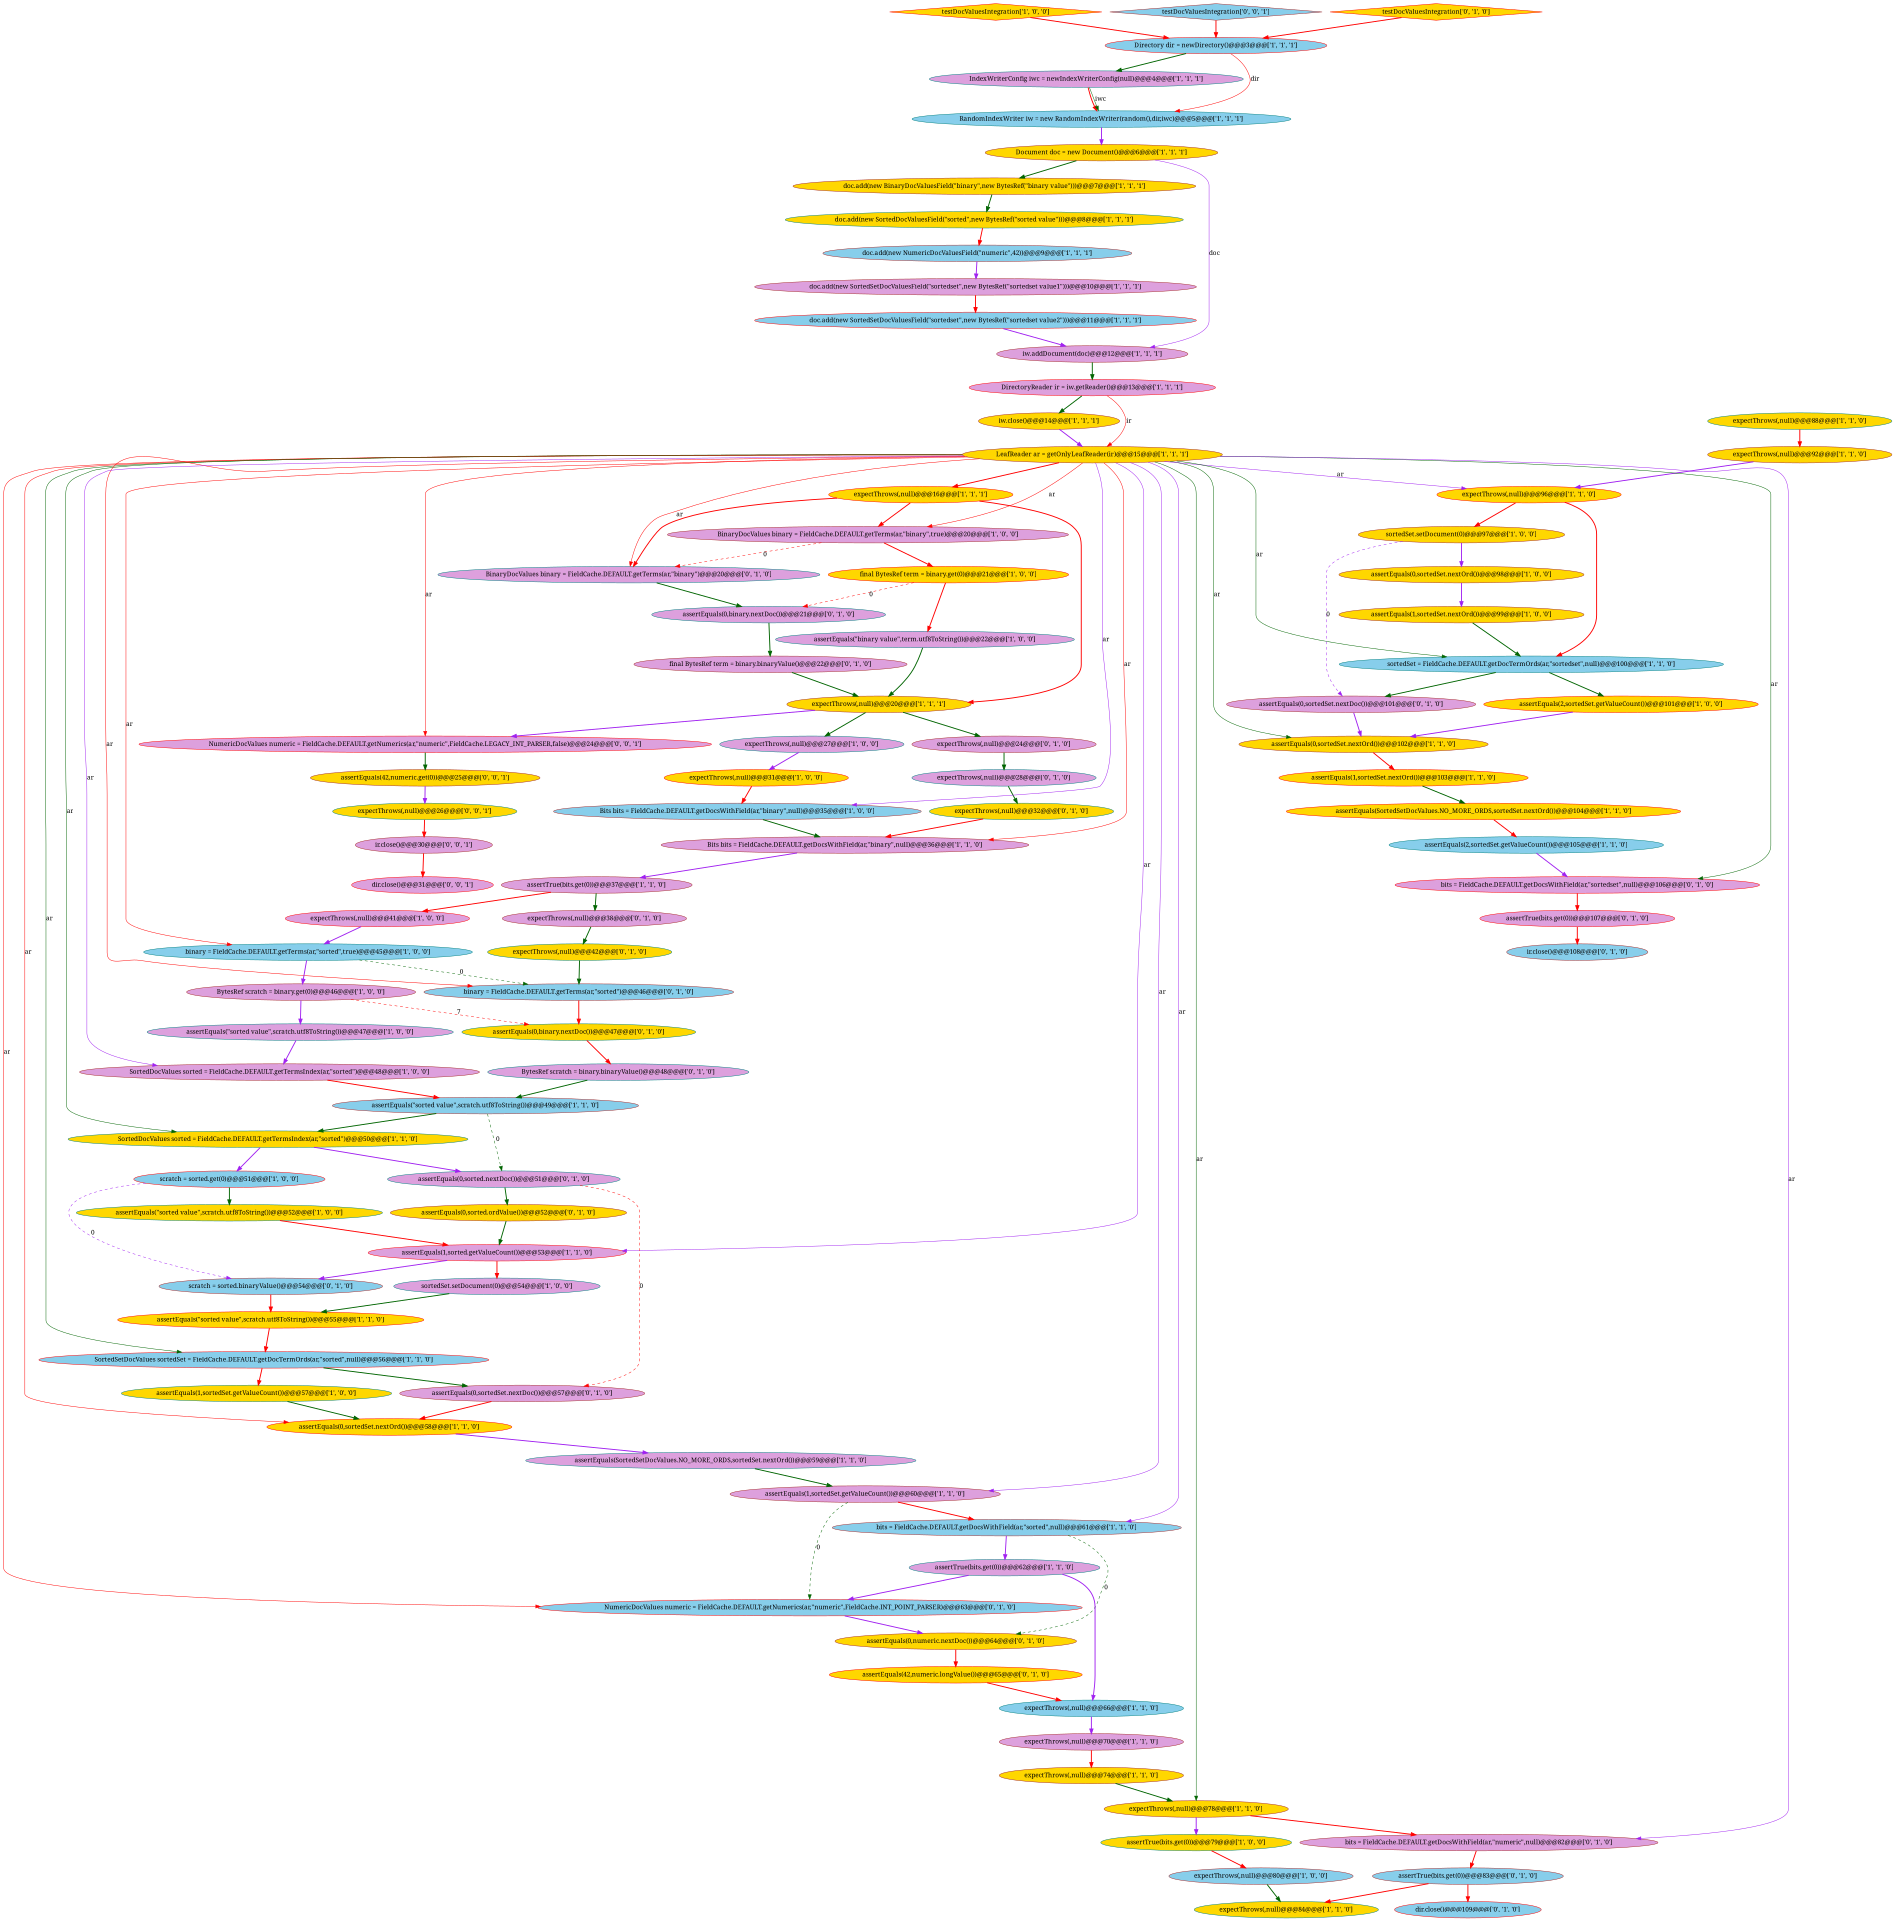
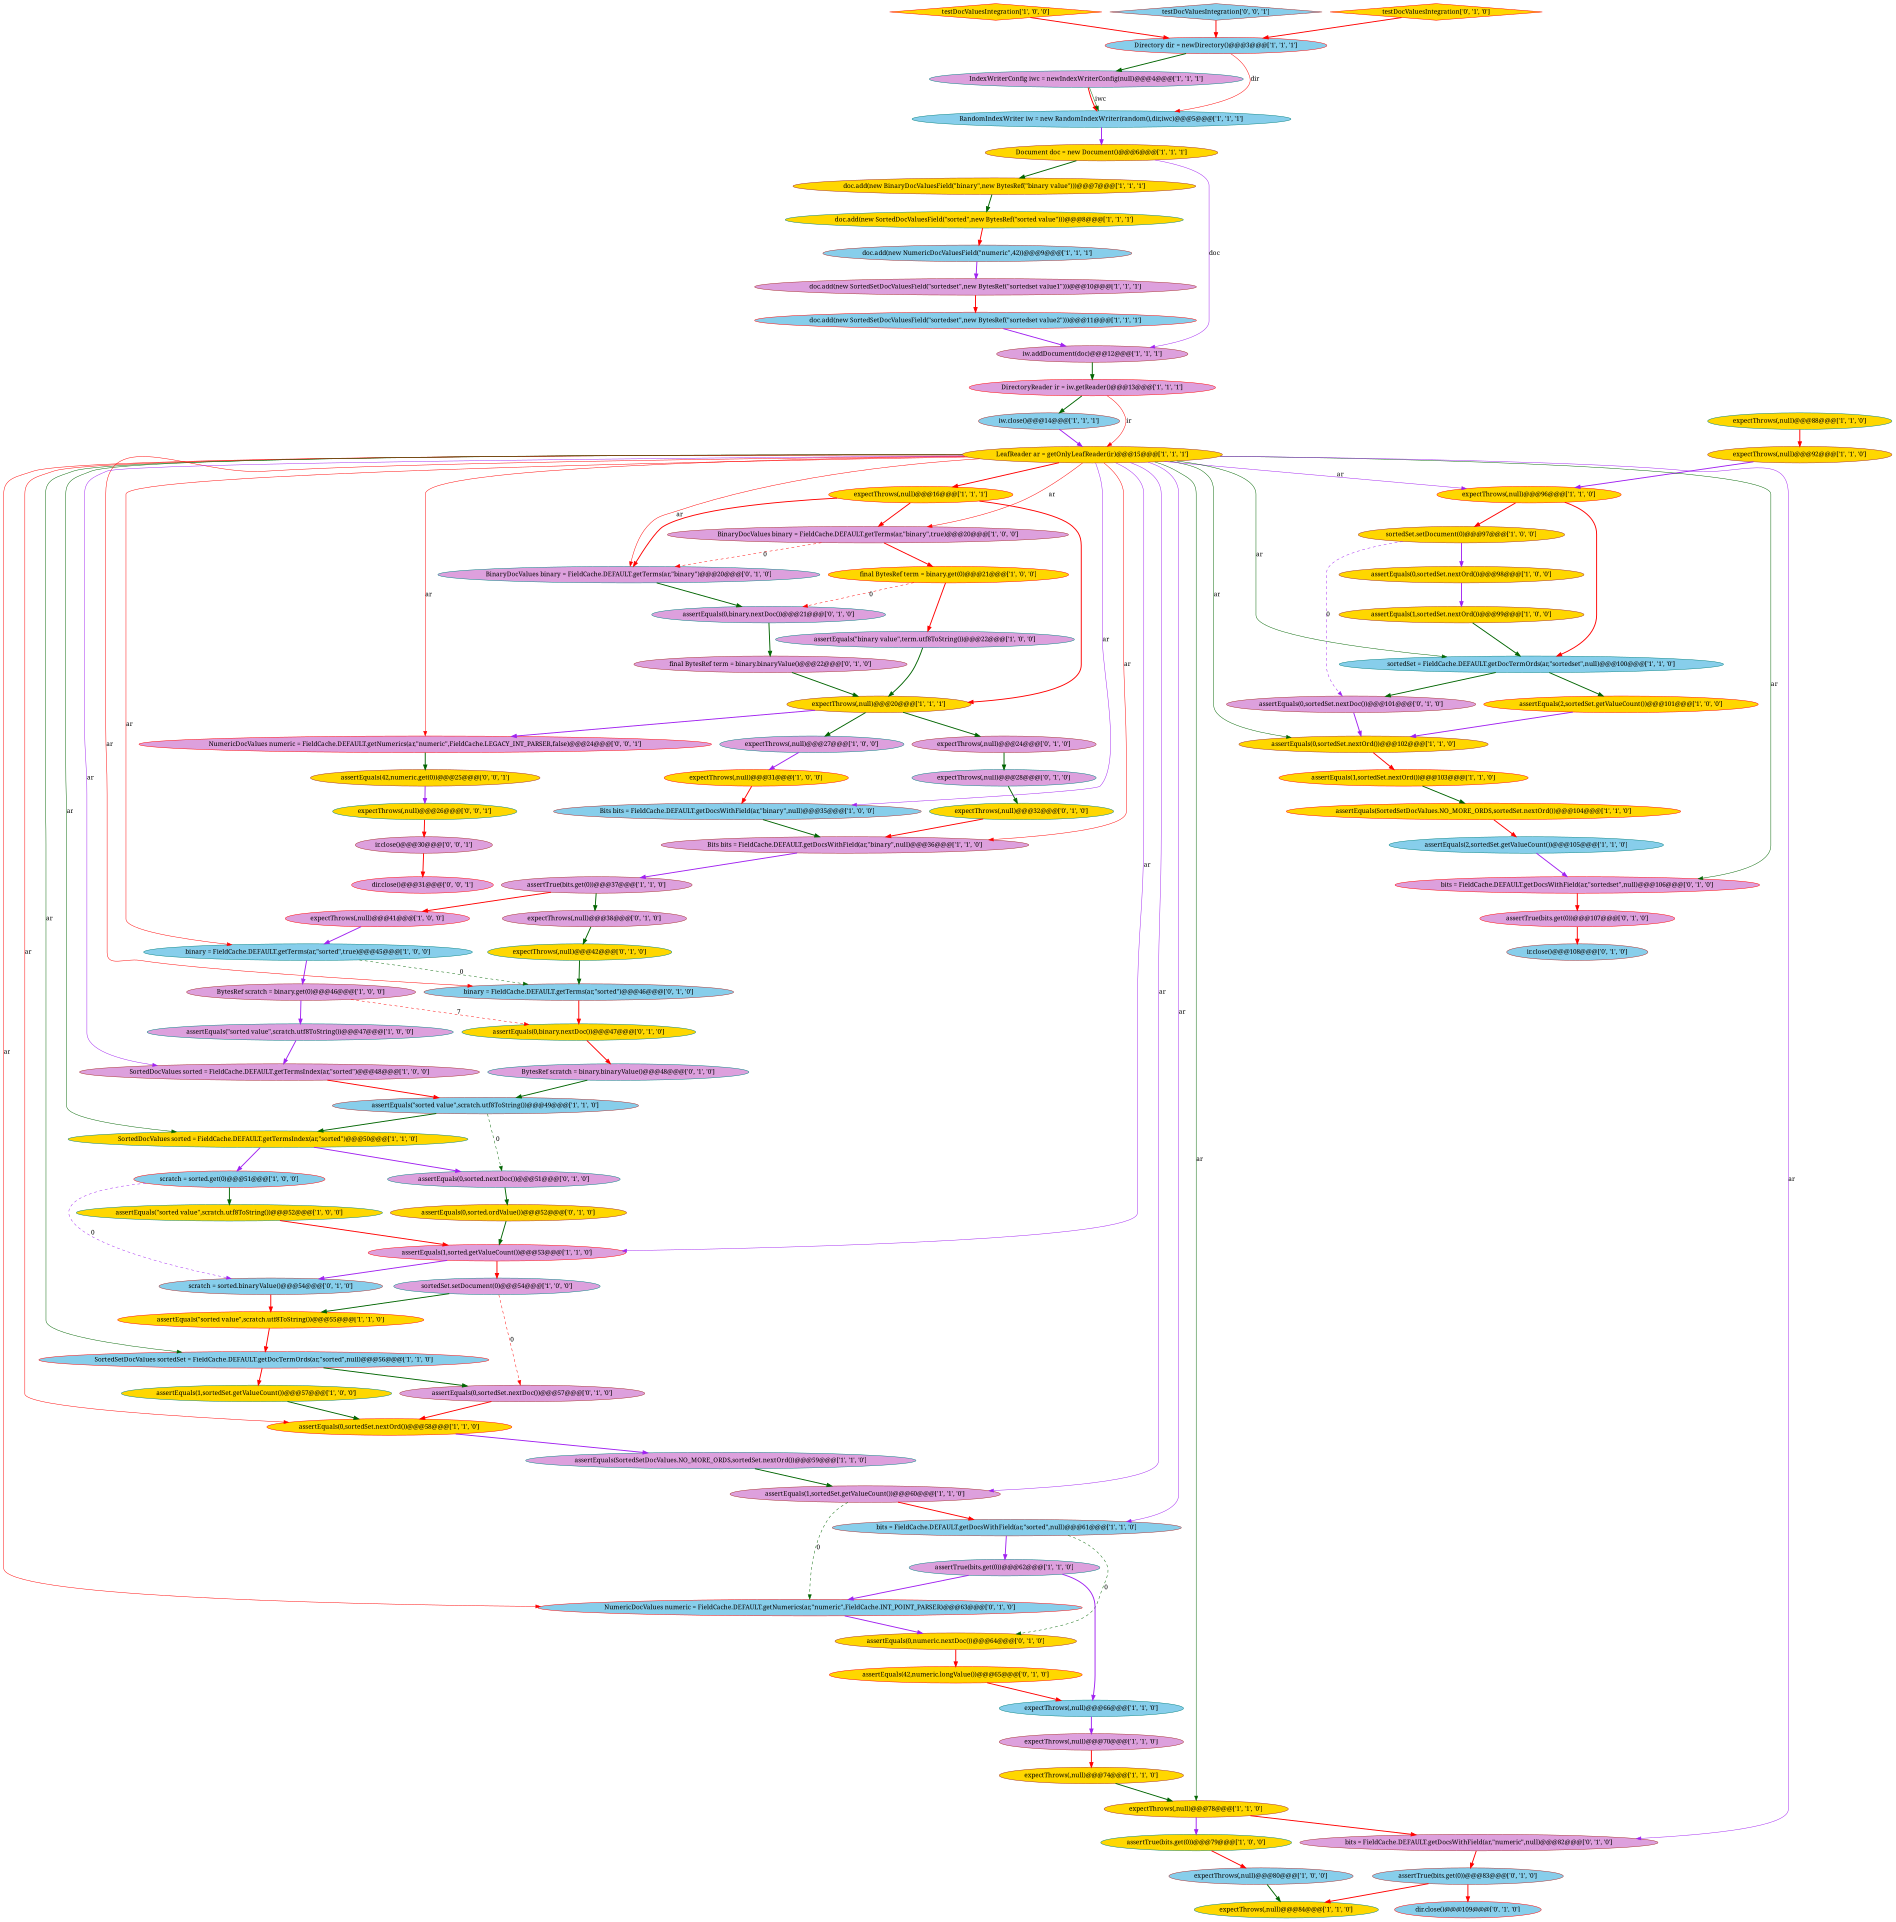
(1049, 421) -> (1049, 421)
(639, 1282) -> (509, 1338)
